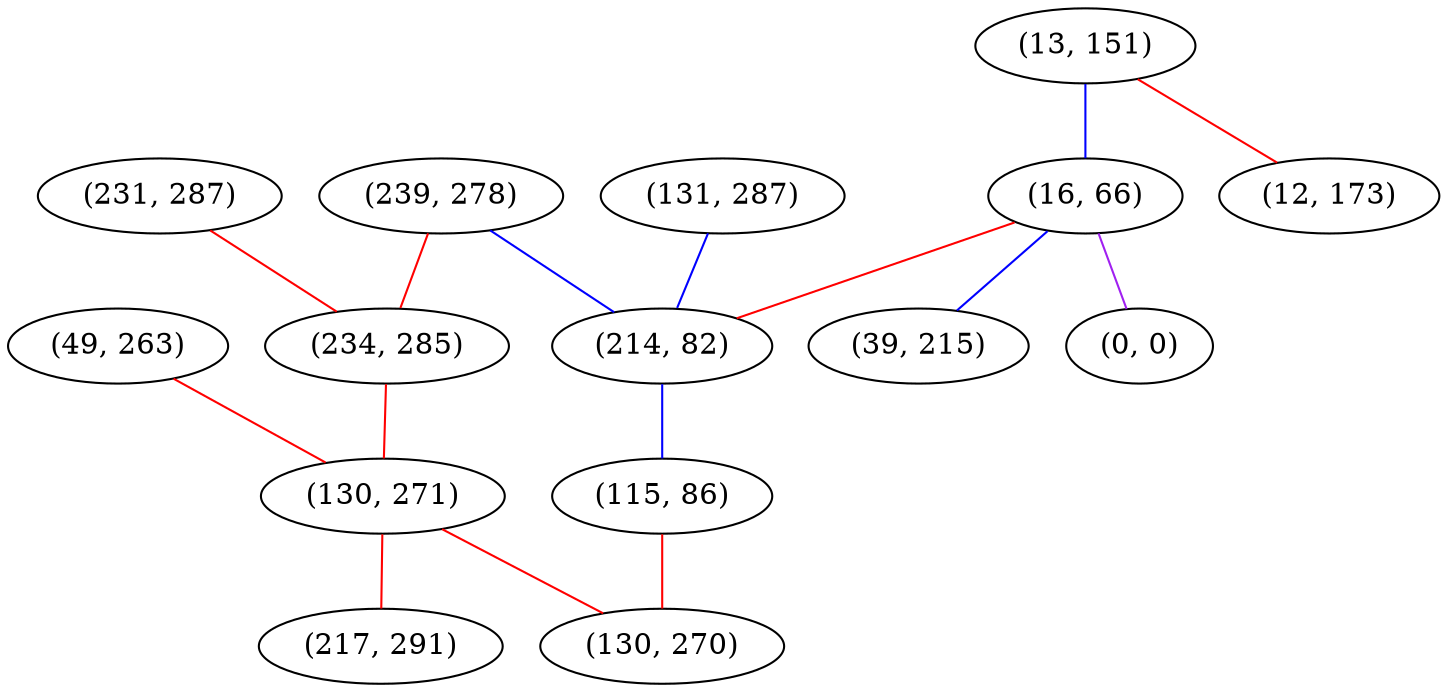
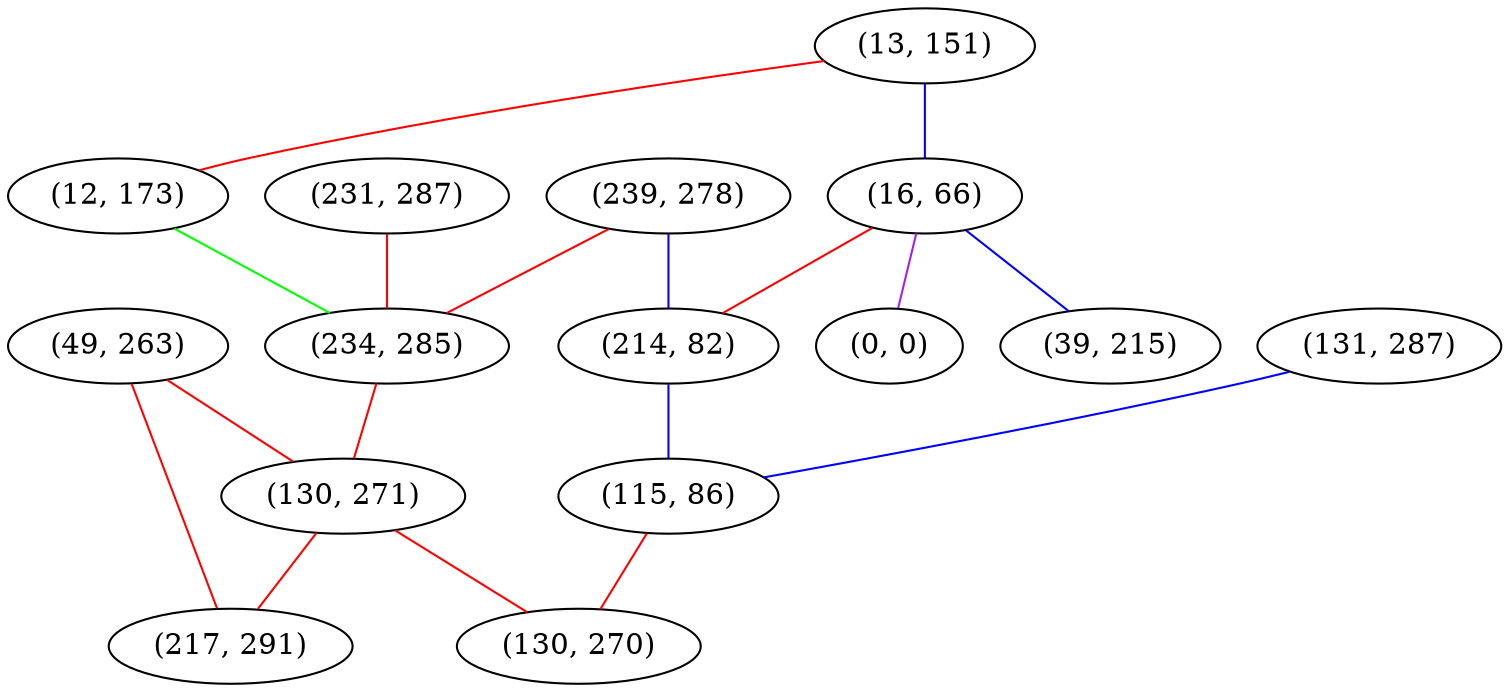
none -> (252, 271)
(693, 271) -> (1027, 428)
none -> (174, 496)
